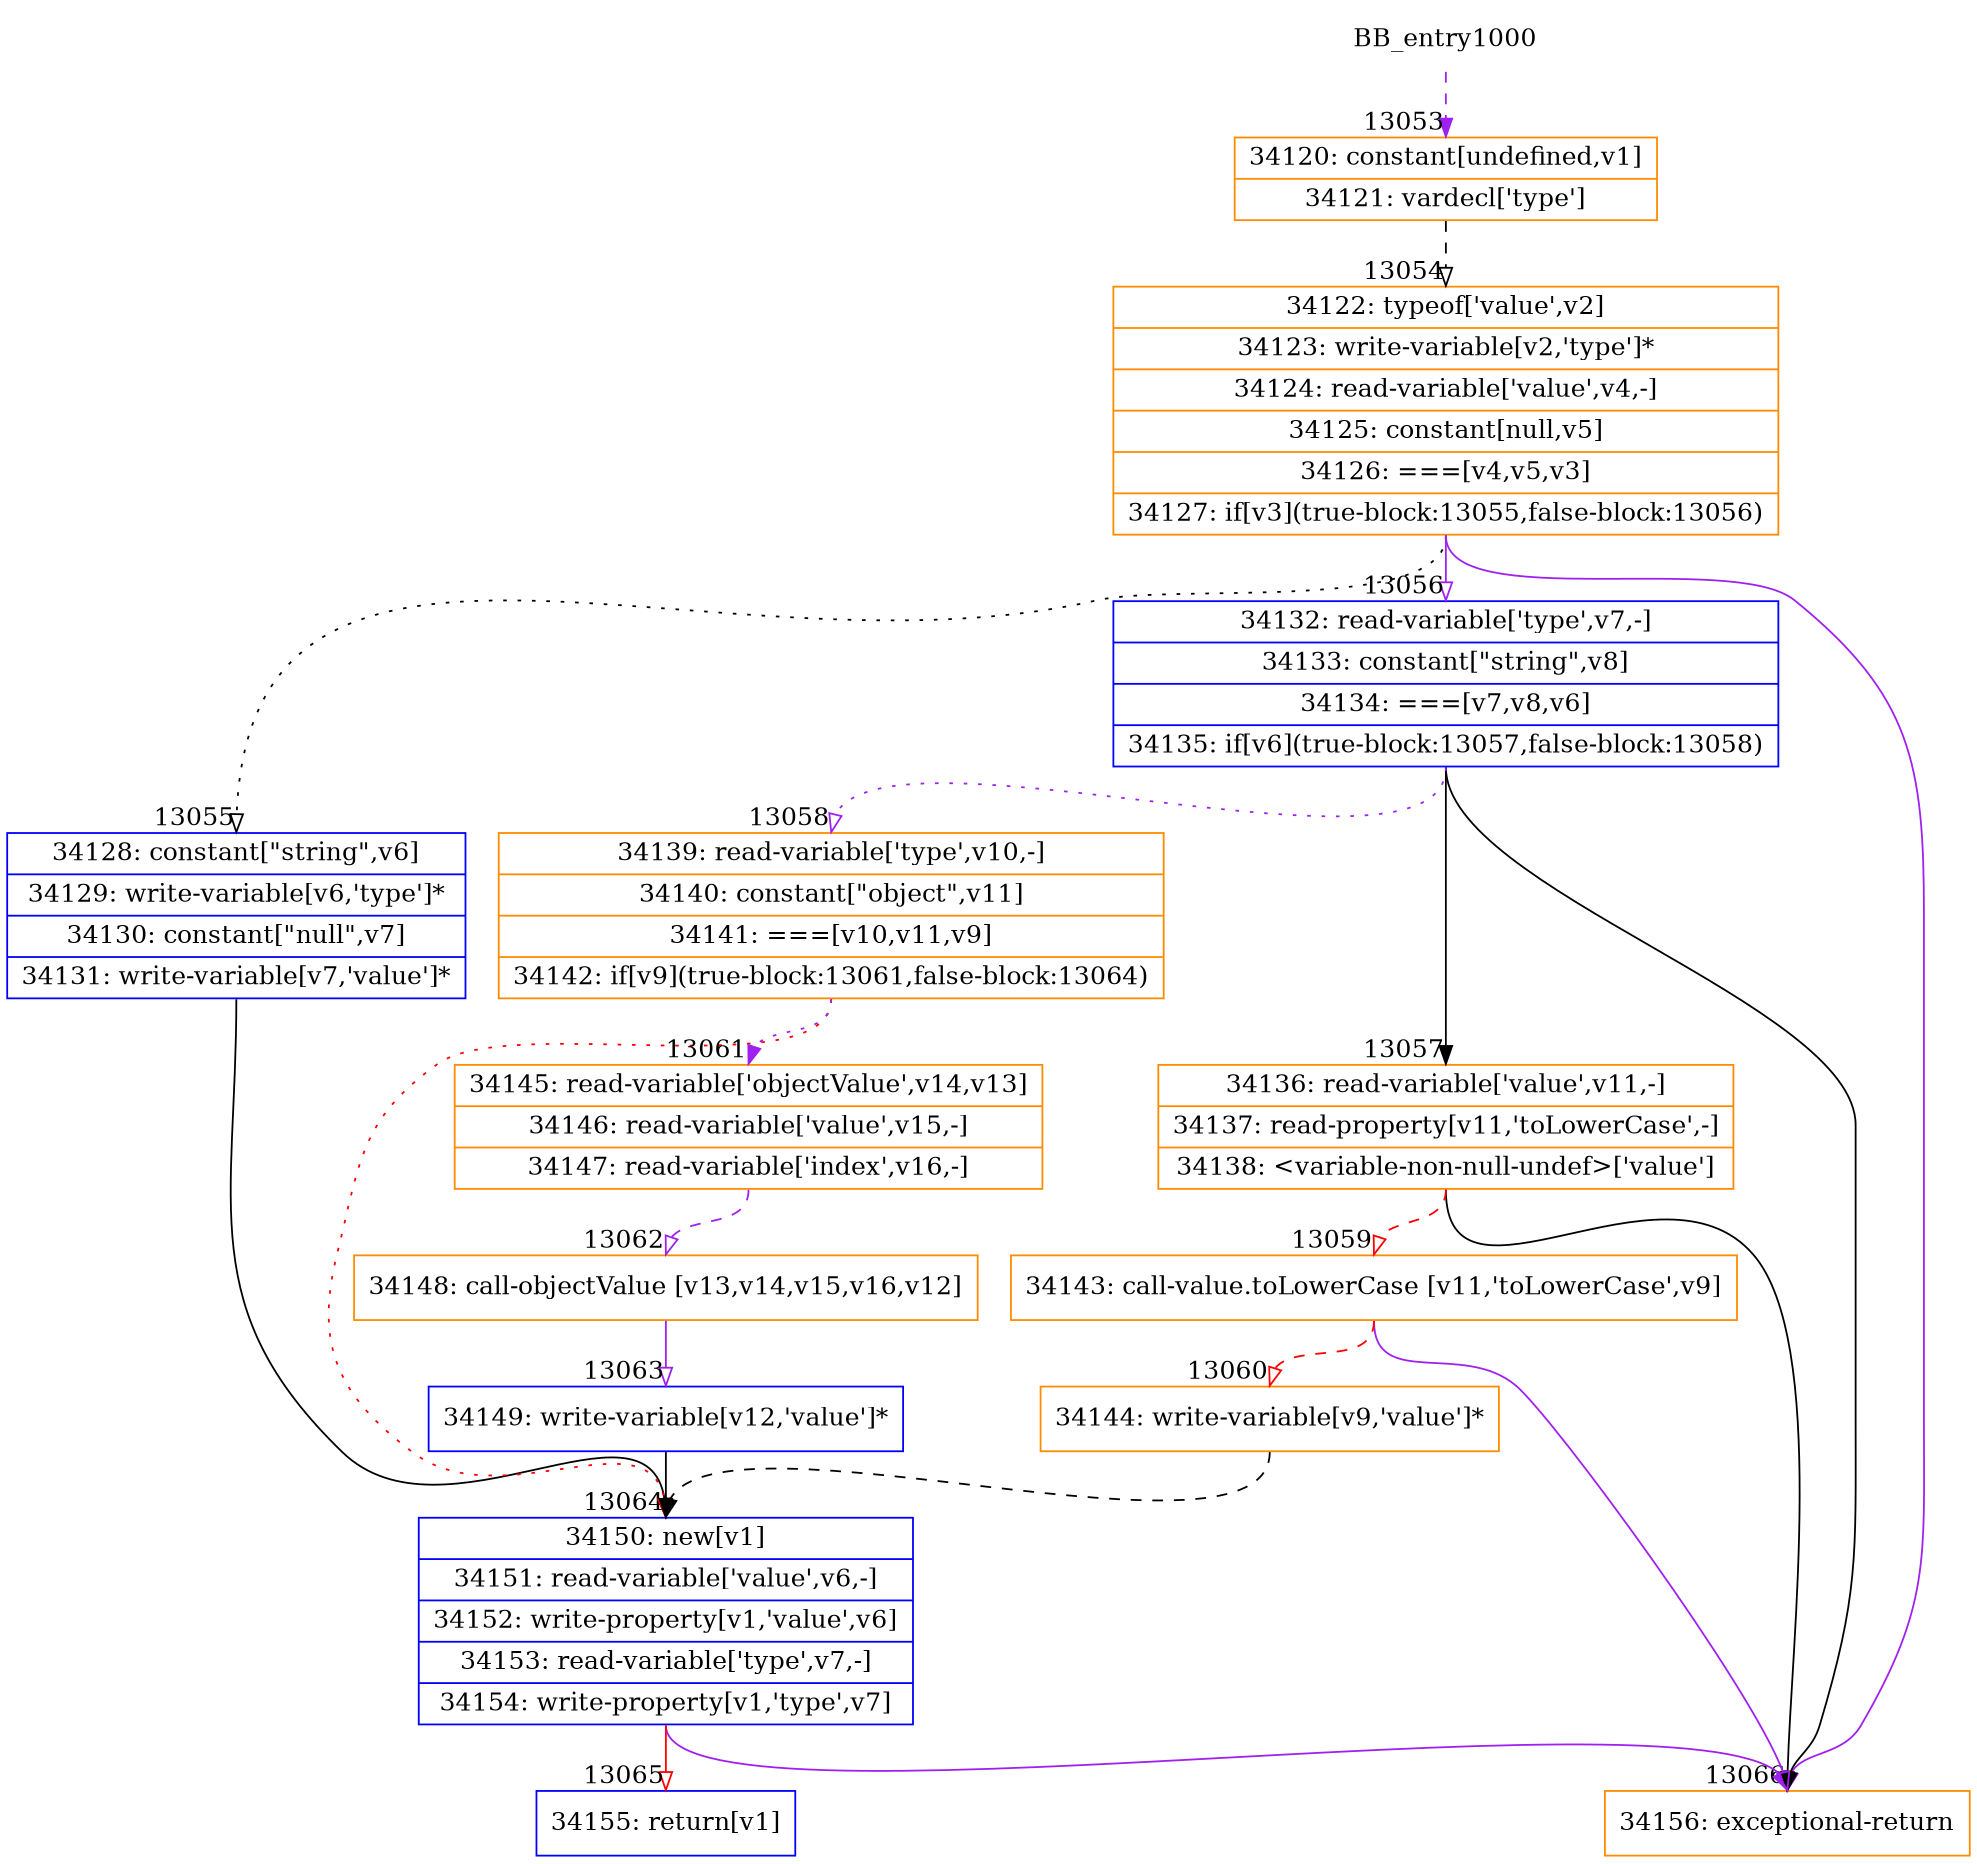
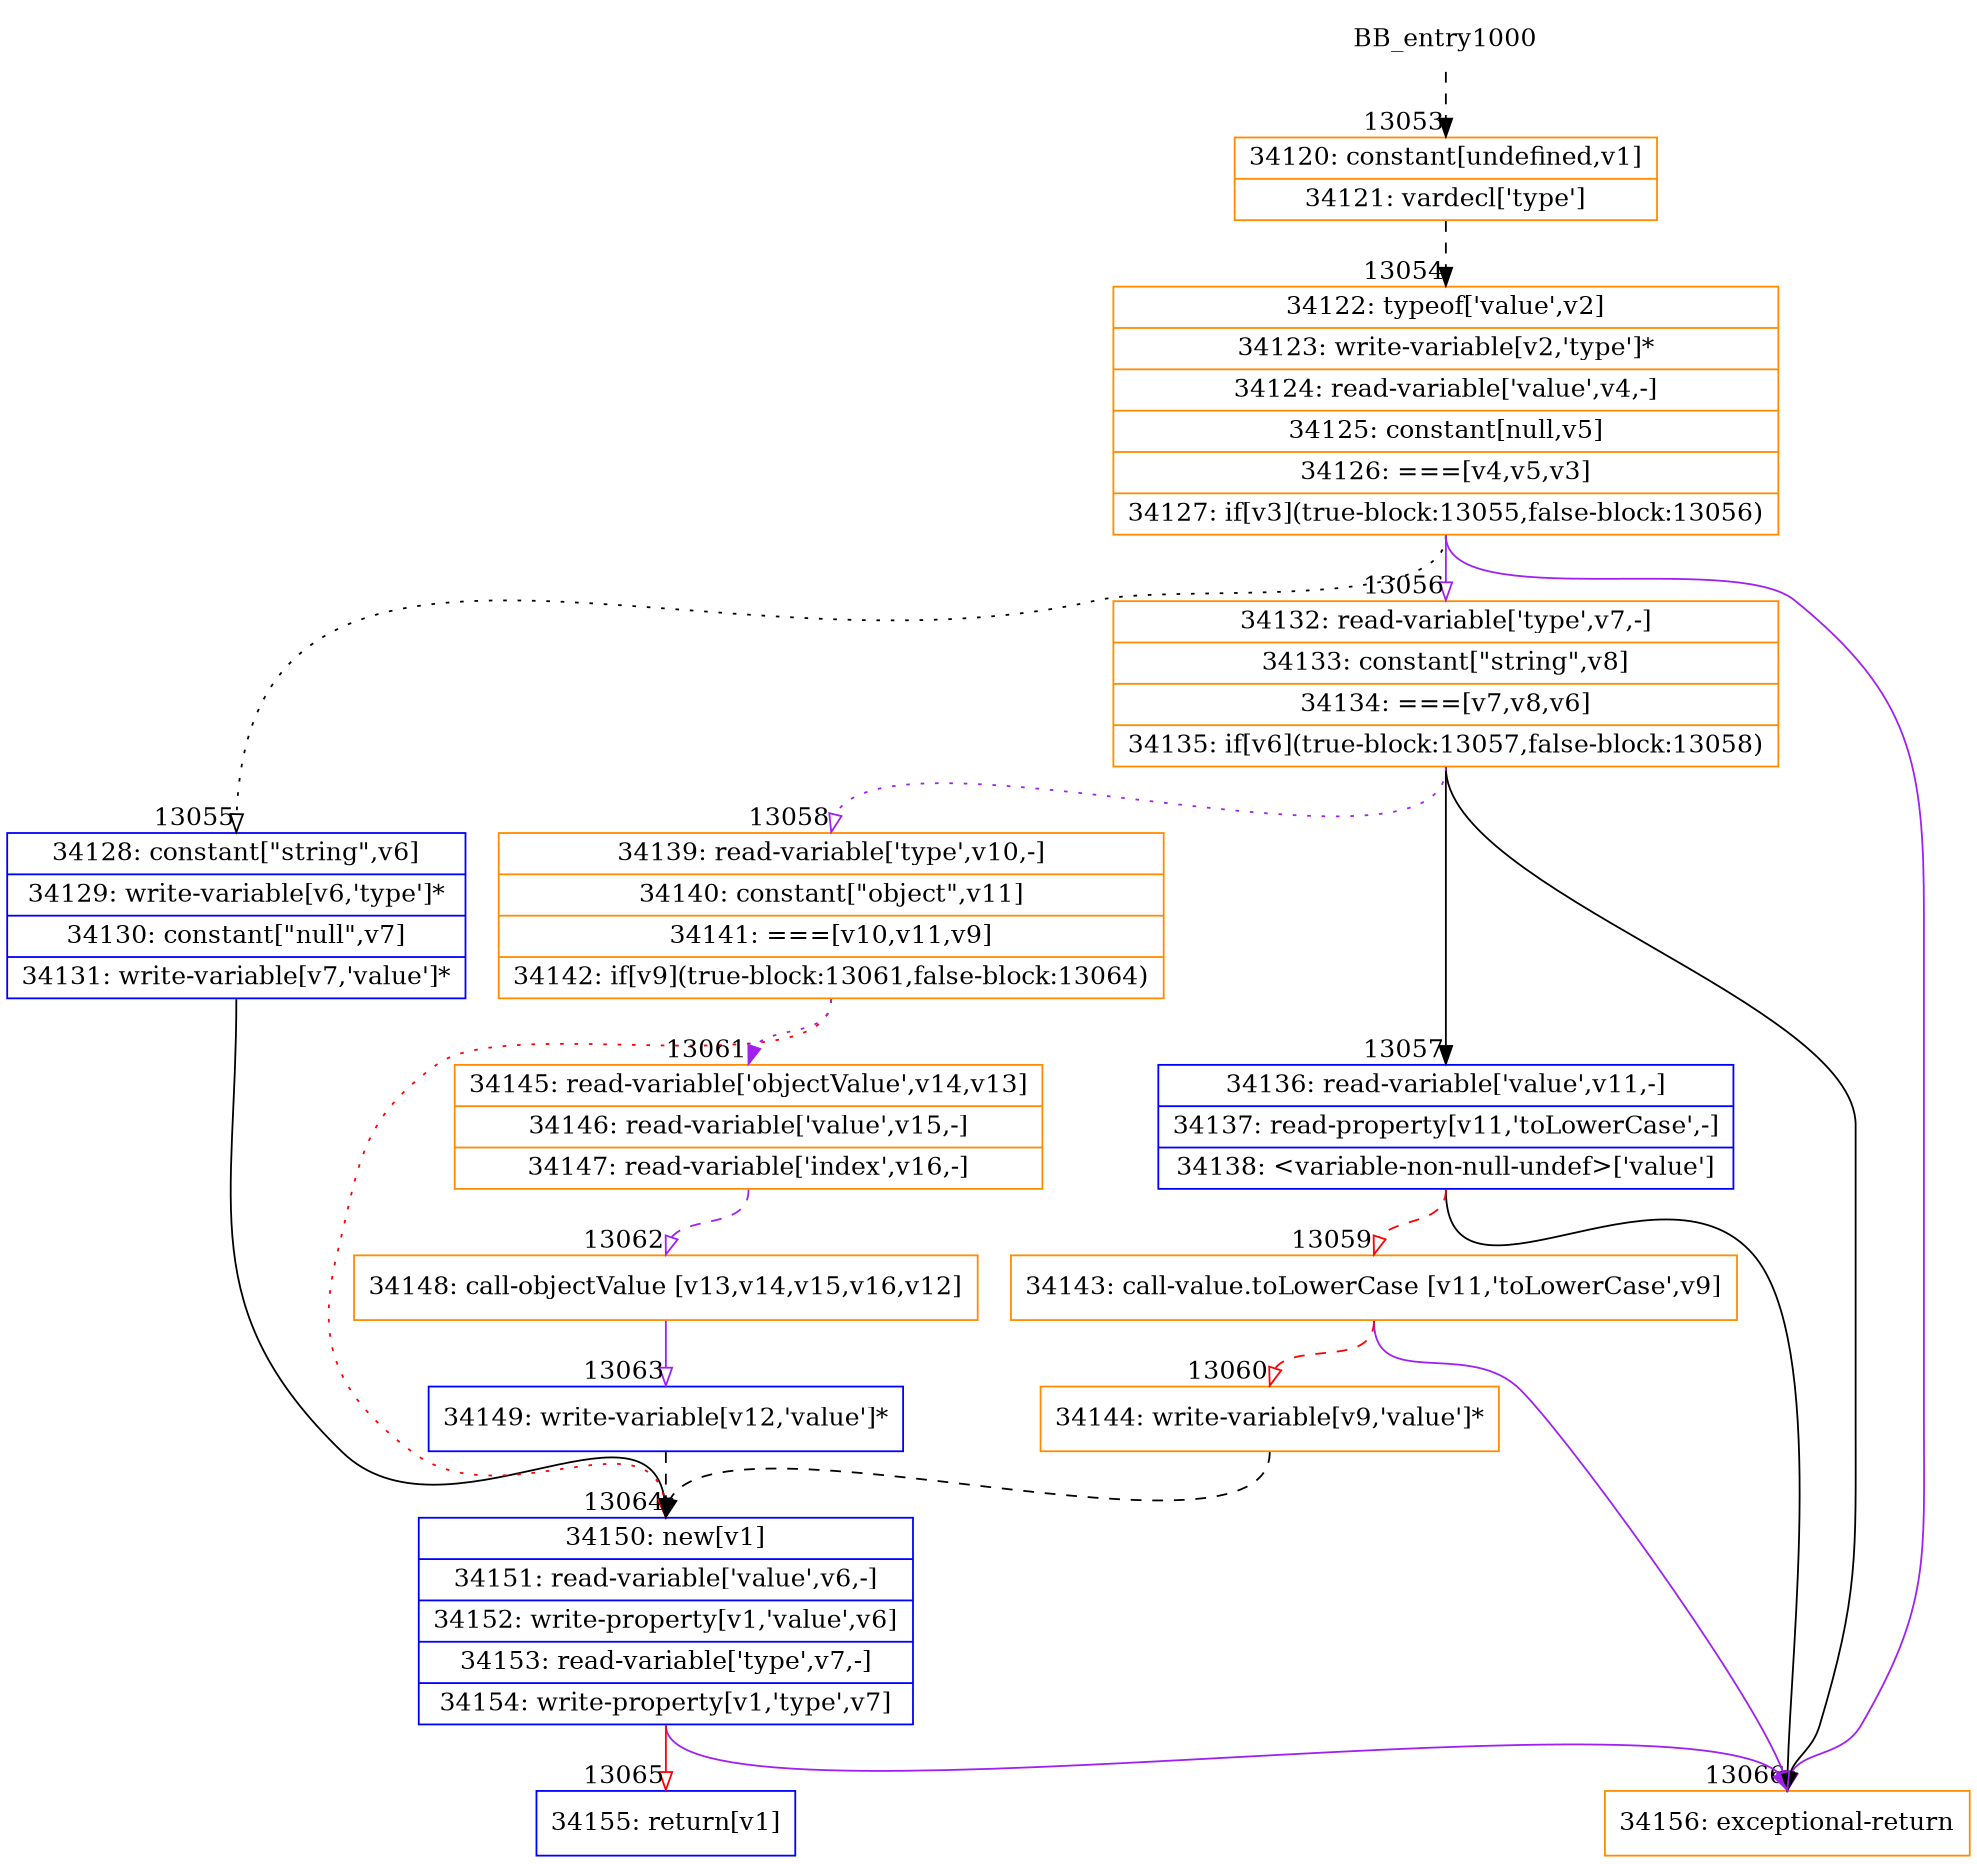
(1446, 95) -> (1446, 95)
(1446, 244) -> (1446, 244)
(1446, 684) -> (1446, 684)
(1446, 1127) -> (1446, 1127)
(666, 1475) -> (666, 1475)
